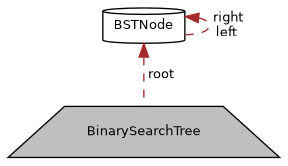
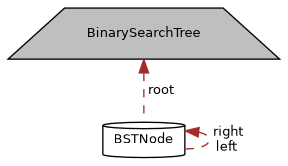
(144, 82) -> (144, 98)
